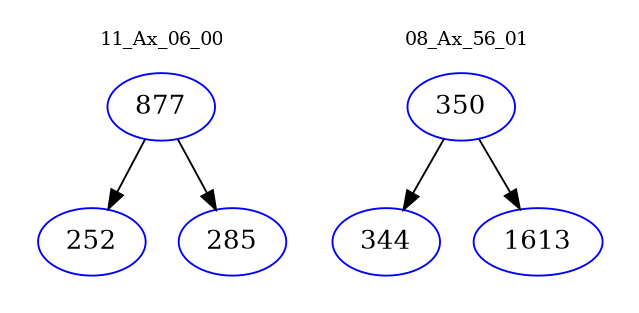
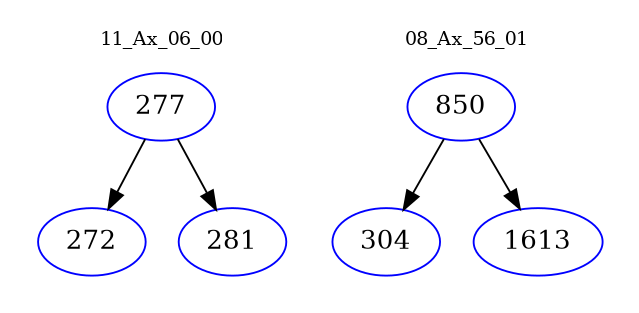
(161, 107) -> (161, 107)
(461, 107) -> (461, 107)
(92, 242) -> (92, 242)
(232, 242) -> (232, 242)
(386, 242) -> (386, 242)
